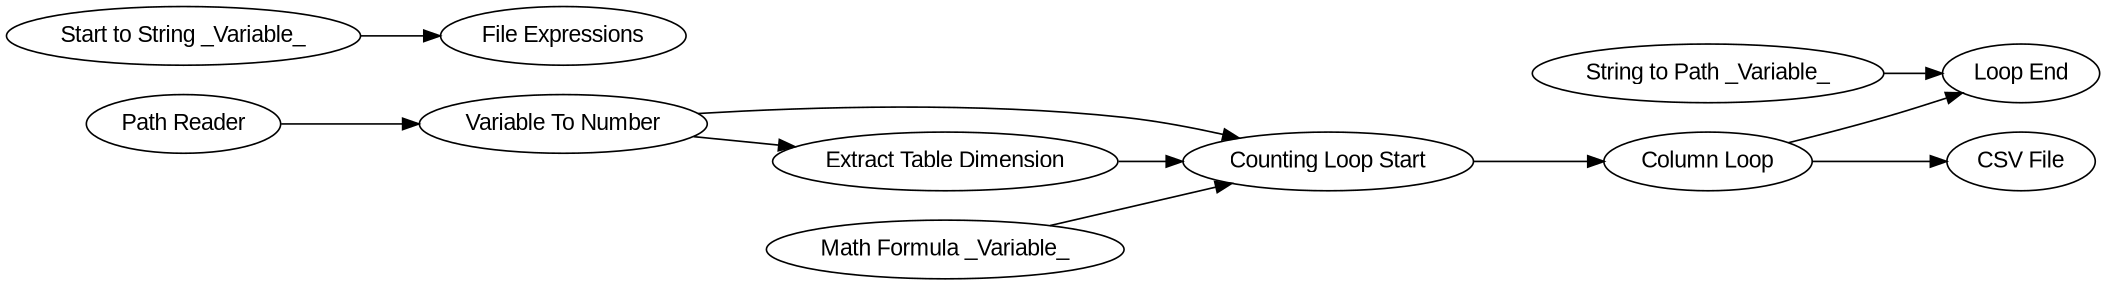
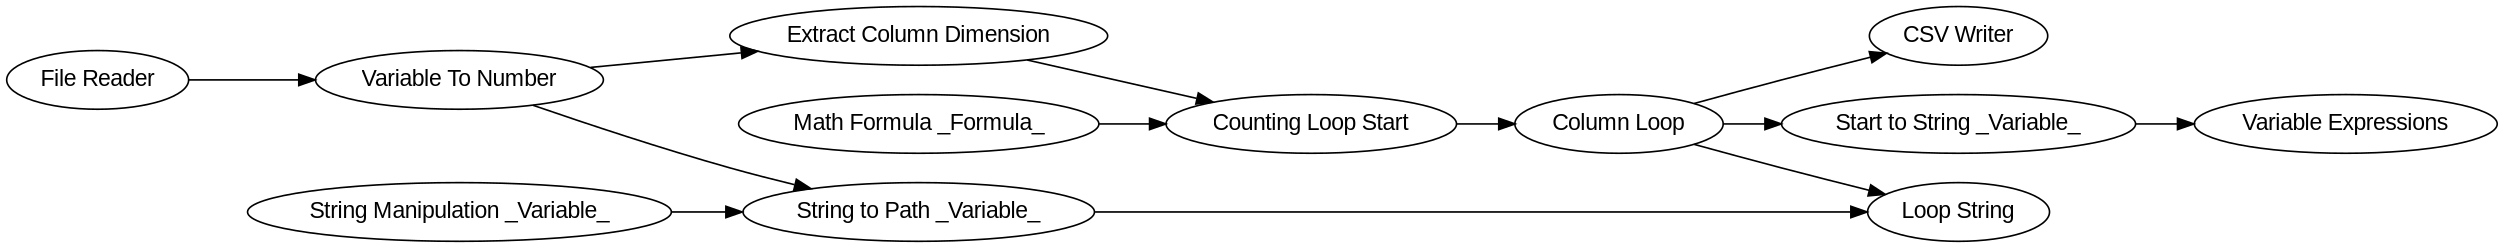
(563, 36) -> (2346, 124)
(2021, 73) -> (1959, 212)
(961, 108) -> (663, 148)
(184, 124) -> (98, 80)
none -> (1744, 124)
(945, 161) -> (919, 36)
(2021, 161) -> (1959, 36)
none -> (459, 212)
(945, 249) -> (919, 124)
